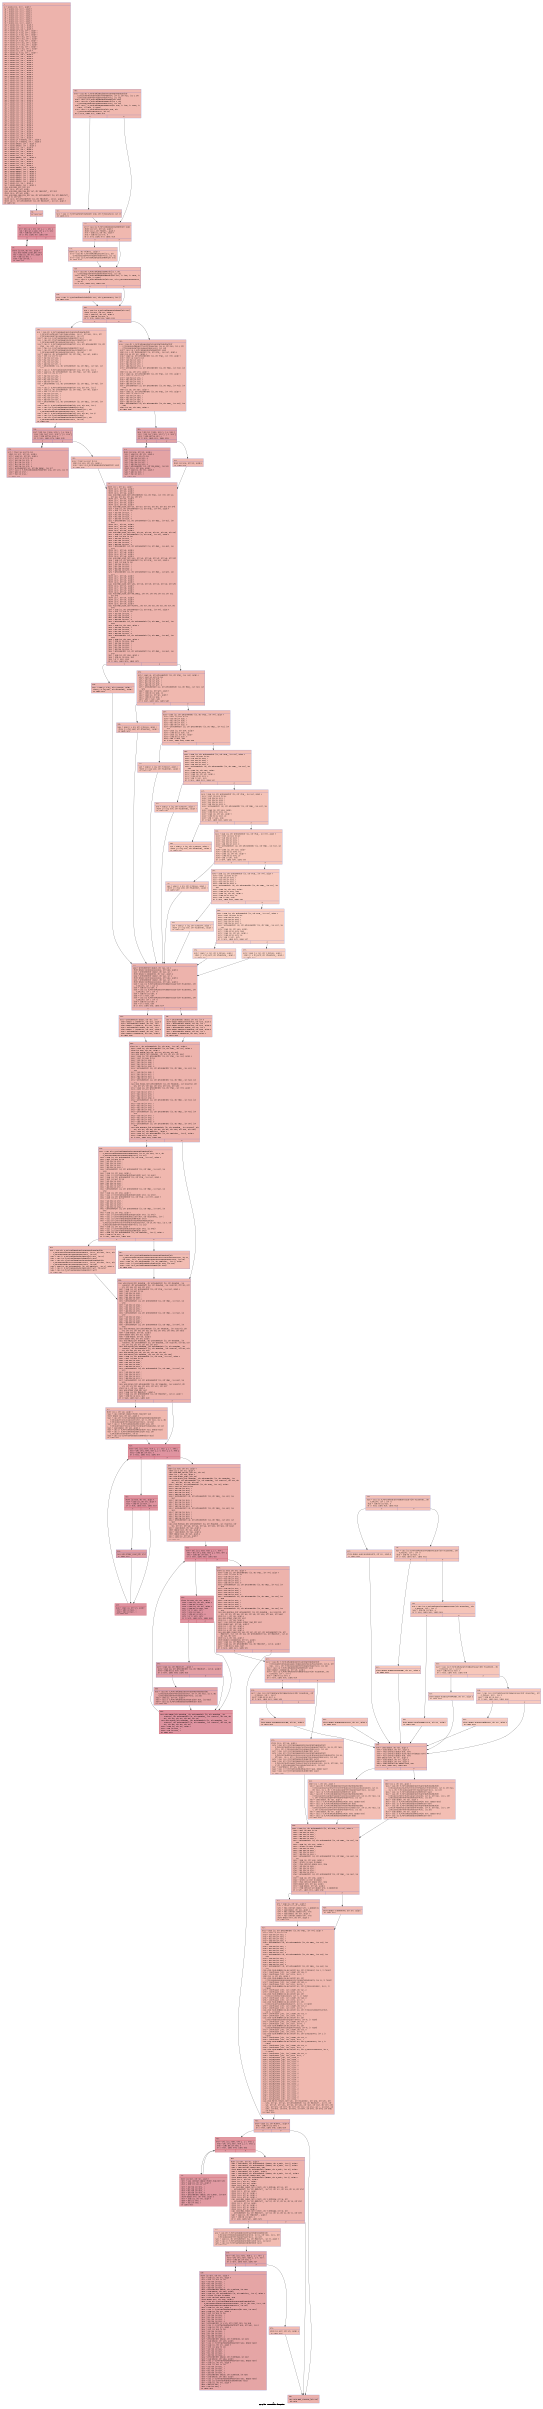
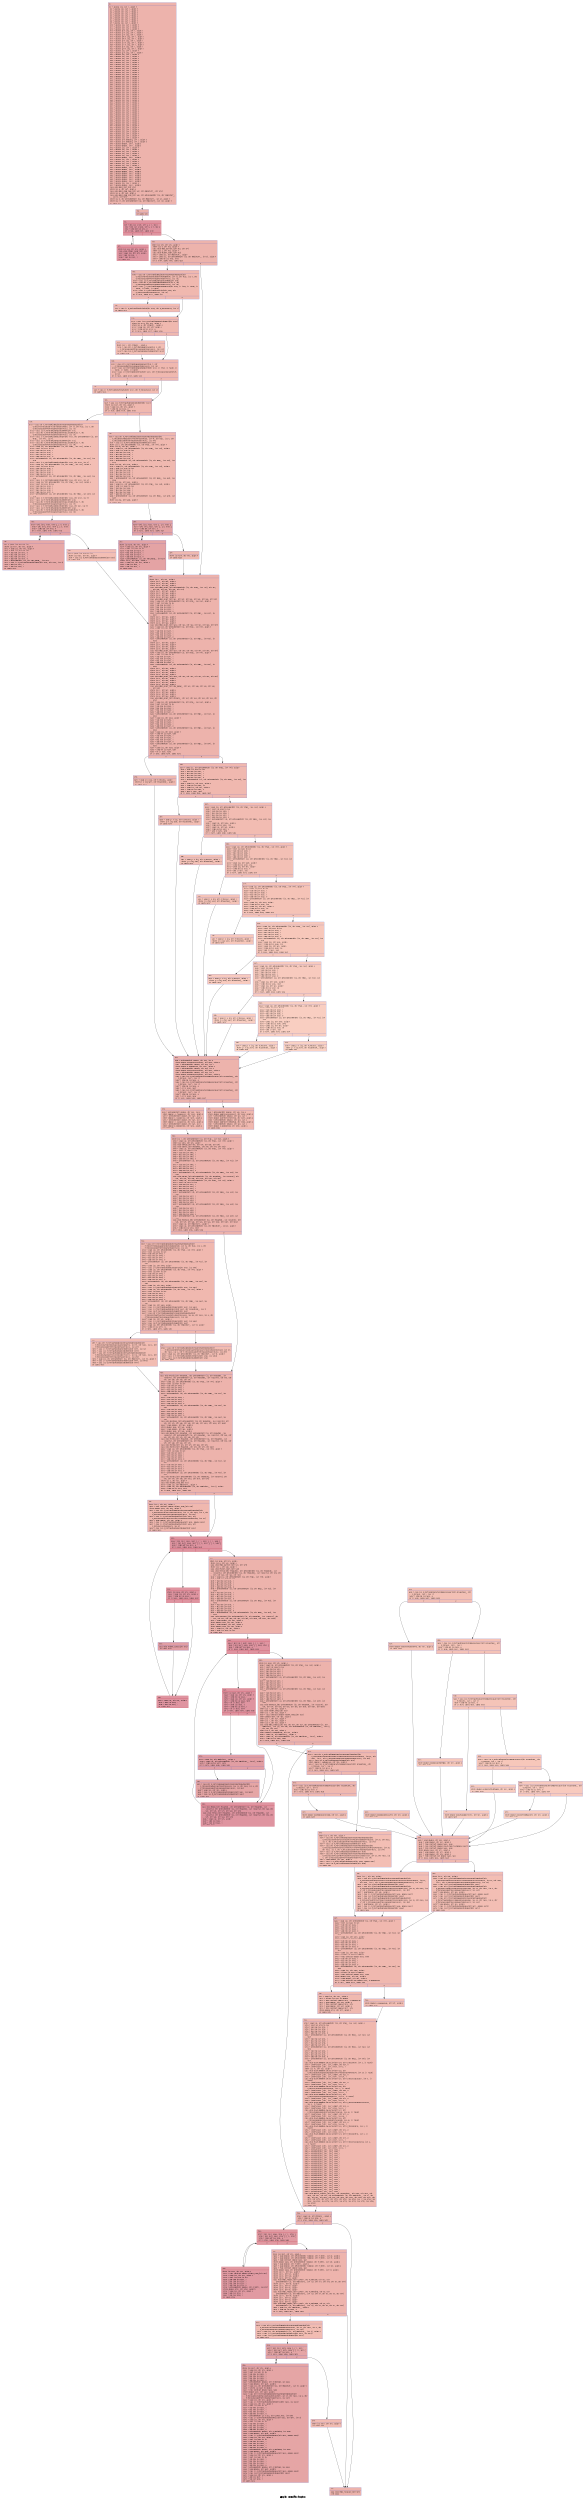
none -> (184, 253)
